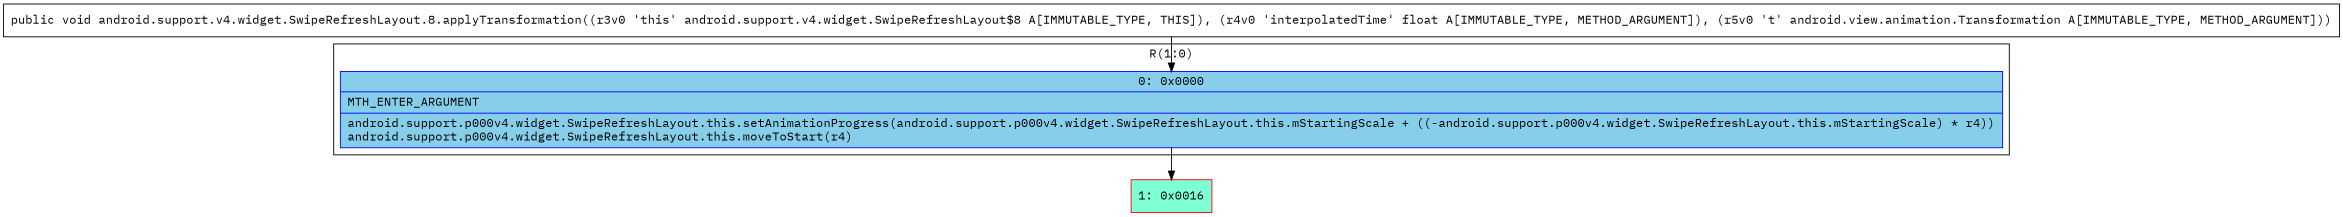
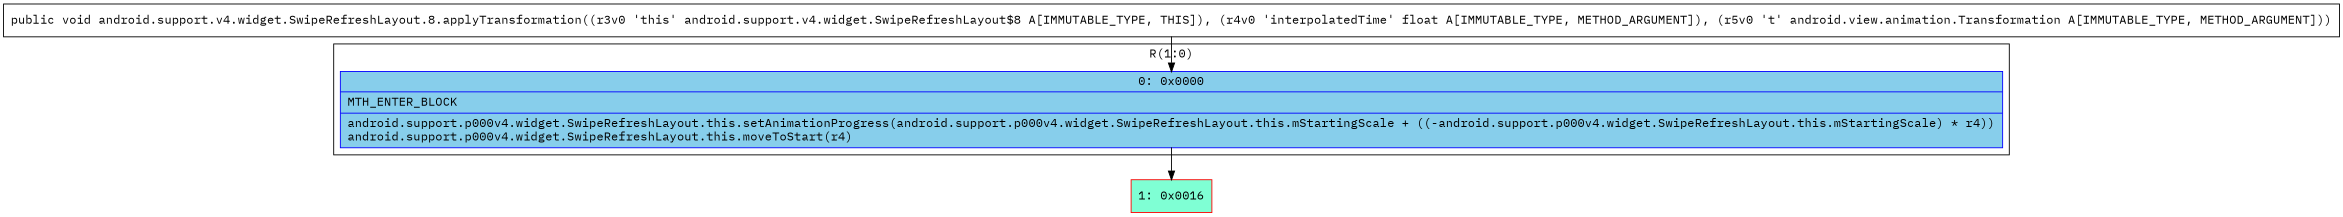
(414, 102) -> (402, 102)
